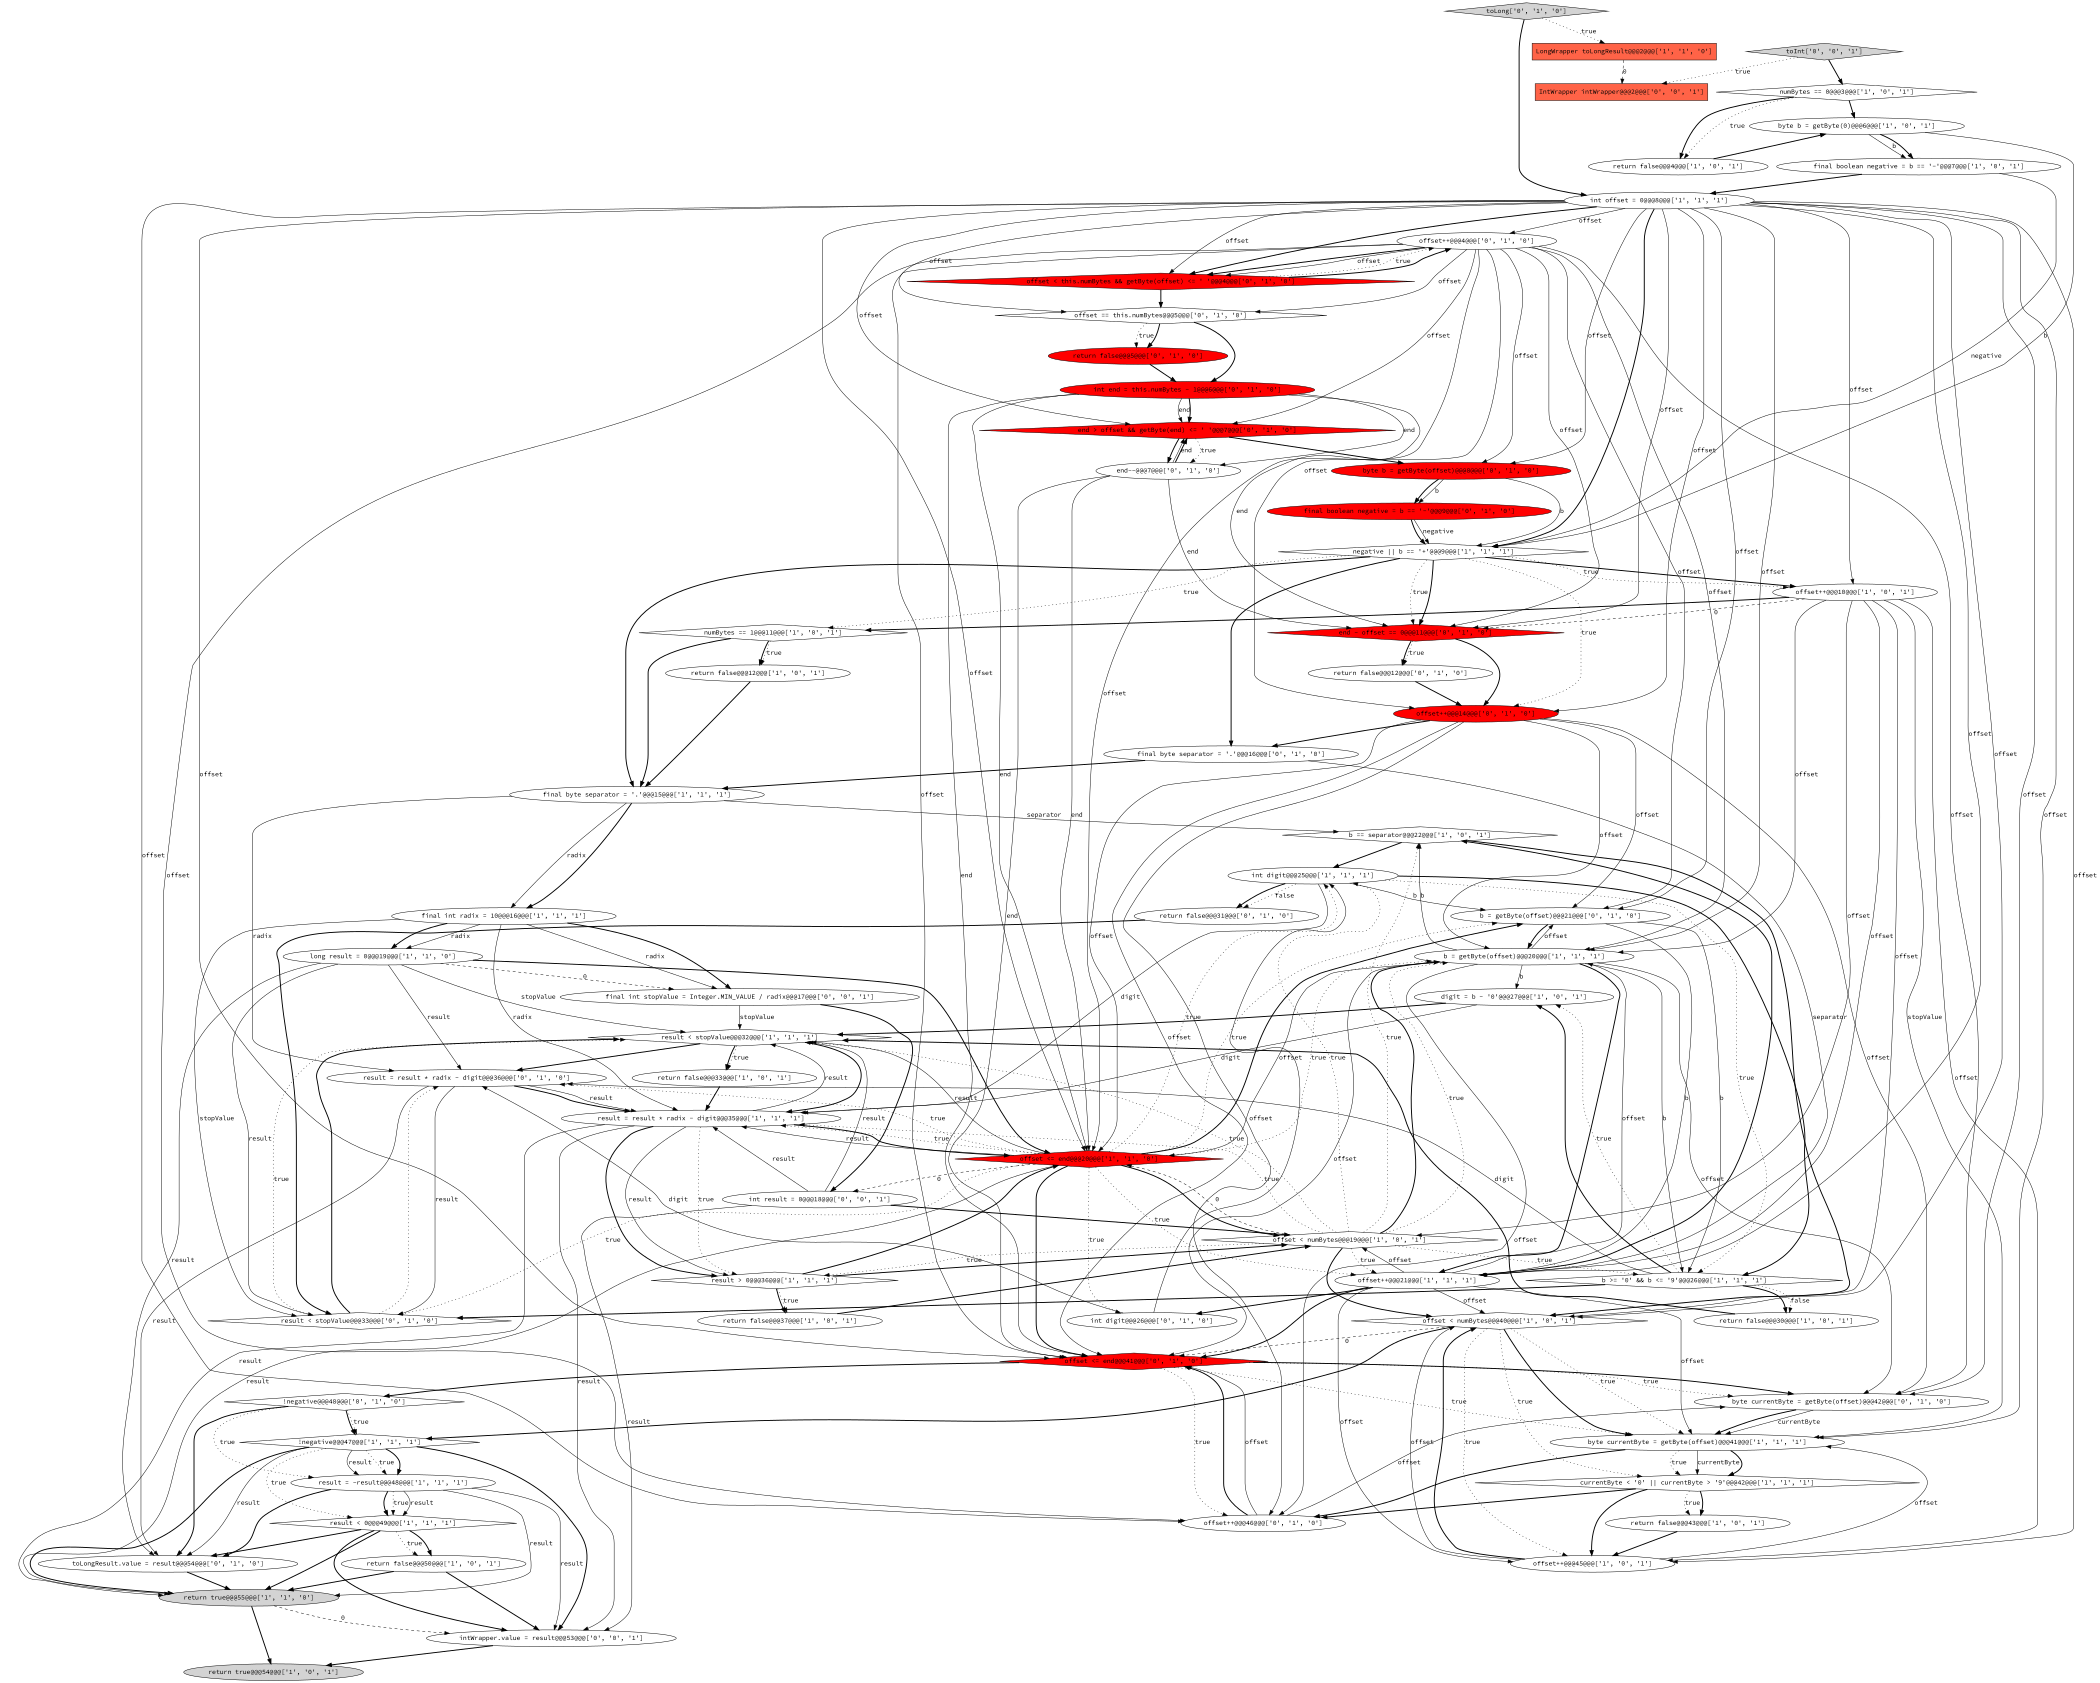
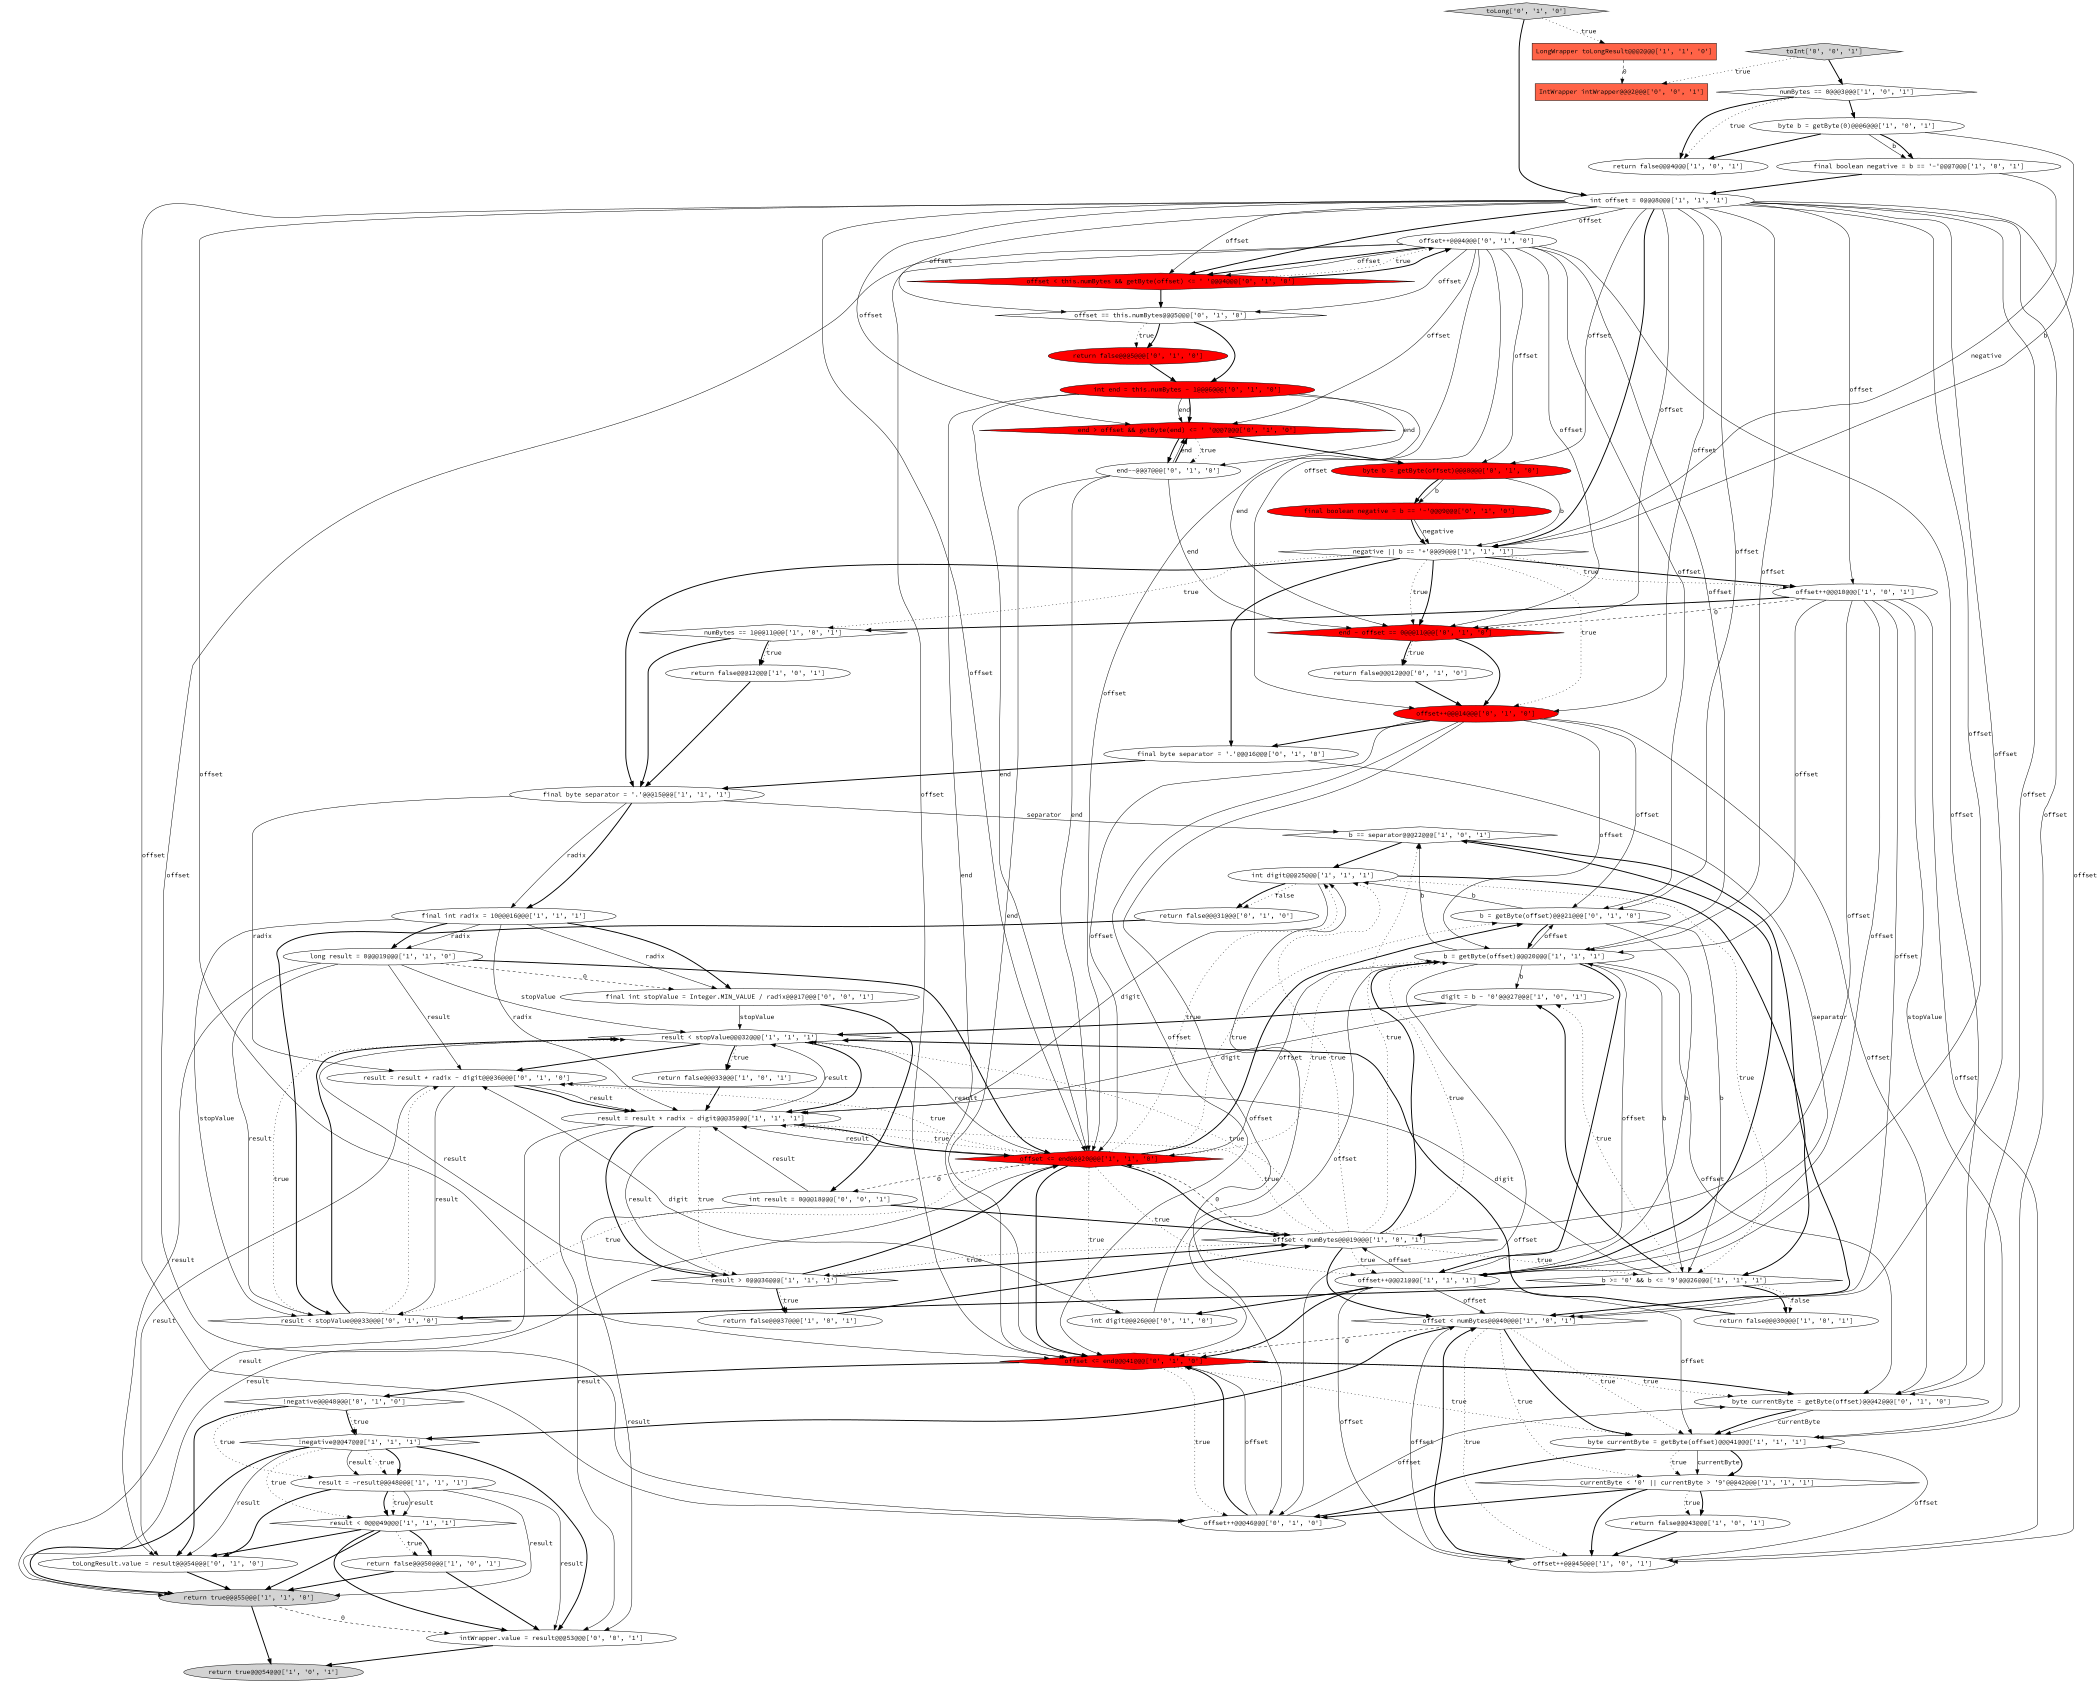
(1767, 147) -> (1767, 146)
(1414, 900) -> (1446, 894)
(865, 1101) -> (384, 1128)
